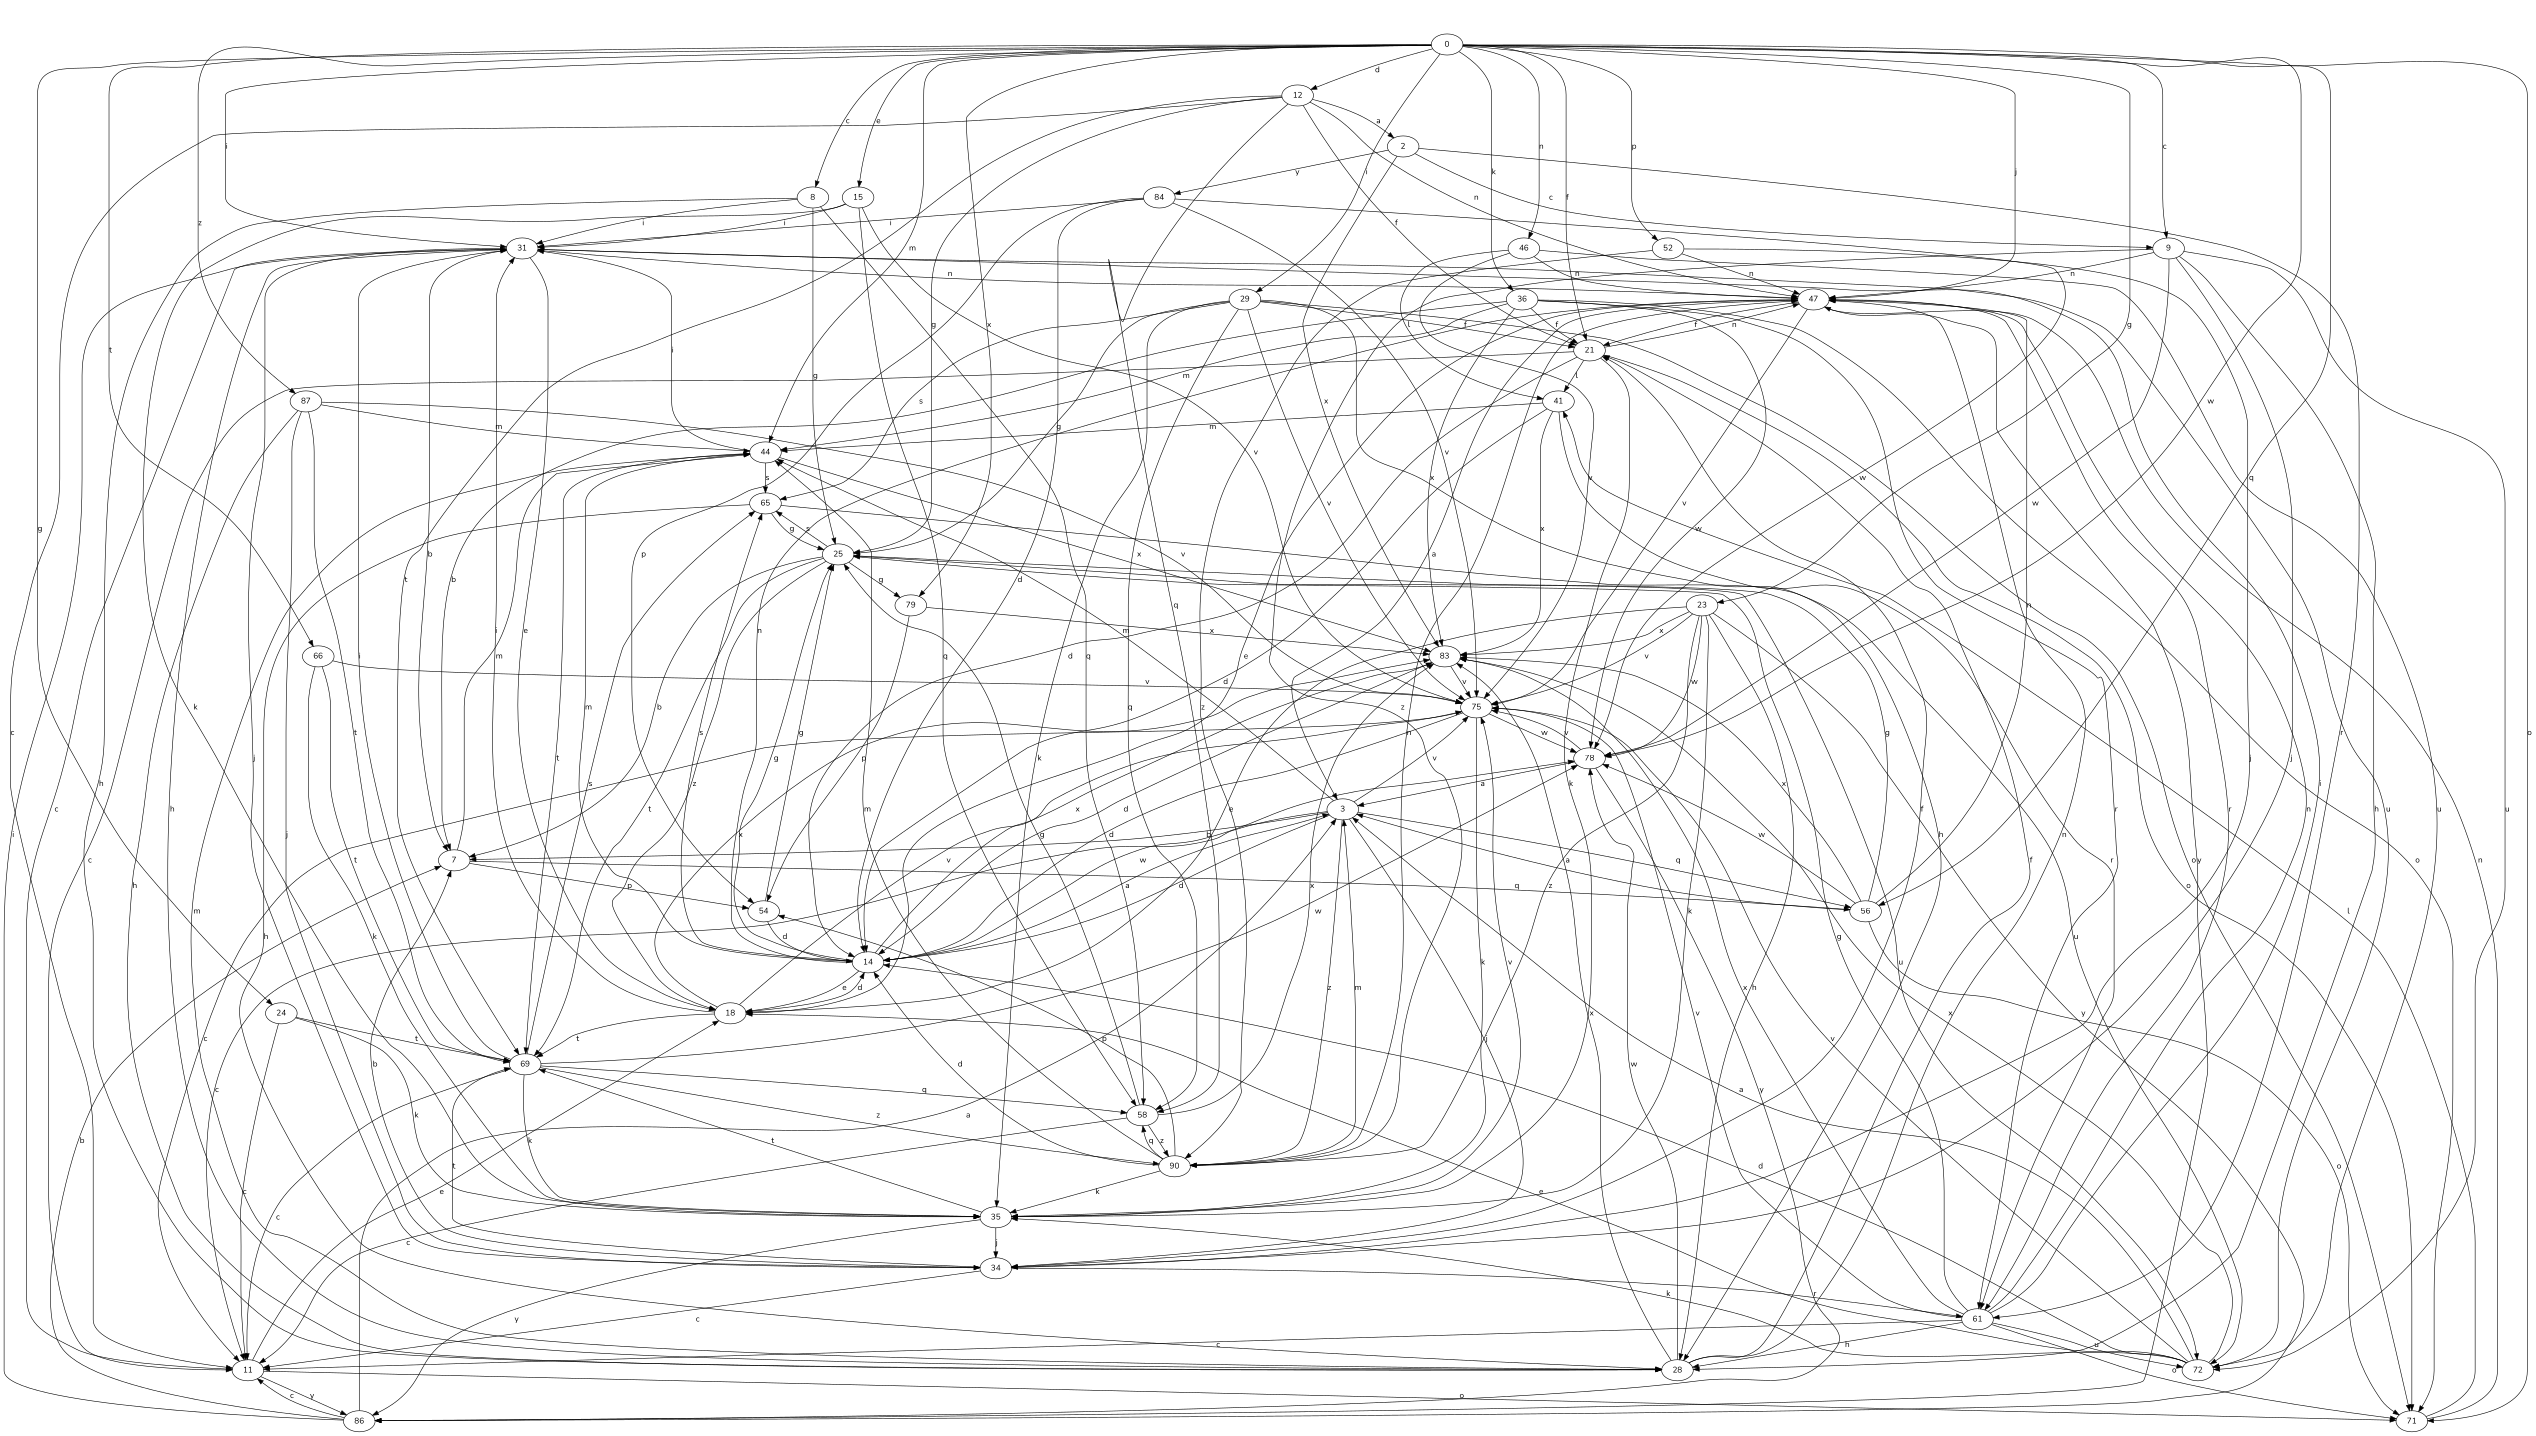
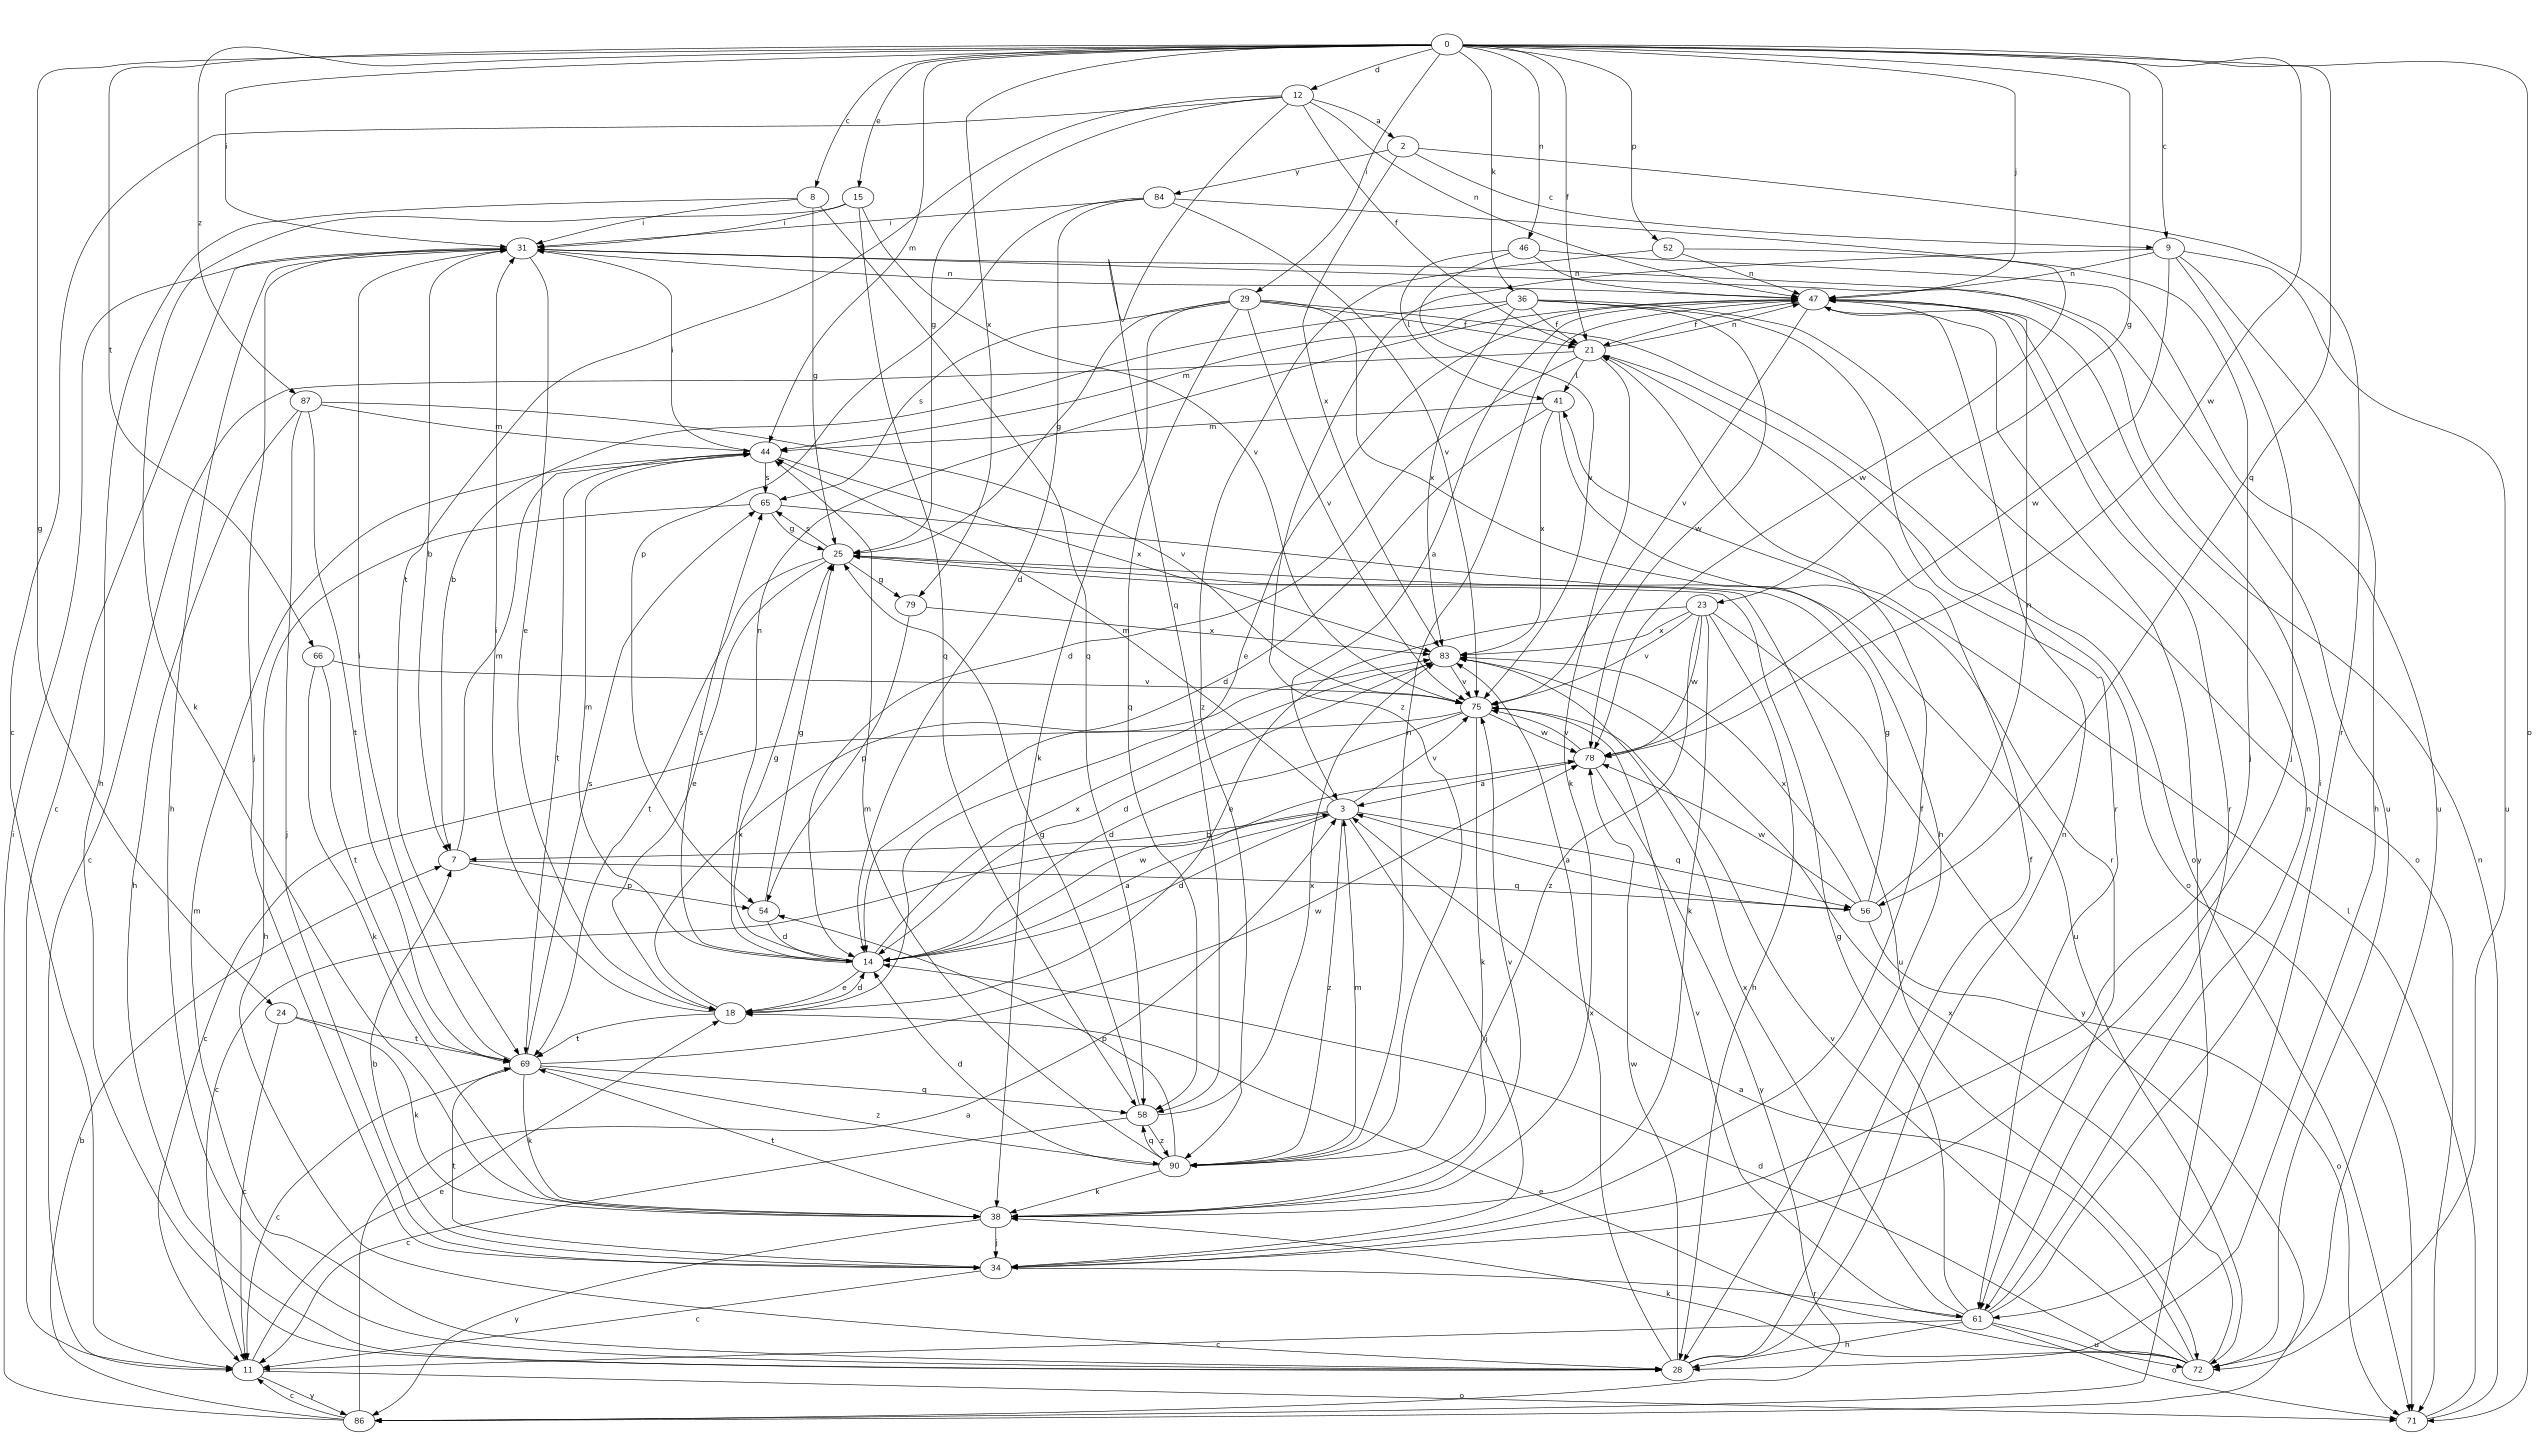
(654, 711) -> none
(695, 784) -> (695, 784)
(1069, 792) -> none
(996, 1217) -> (996, 1217)
